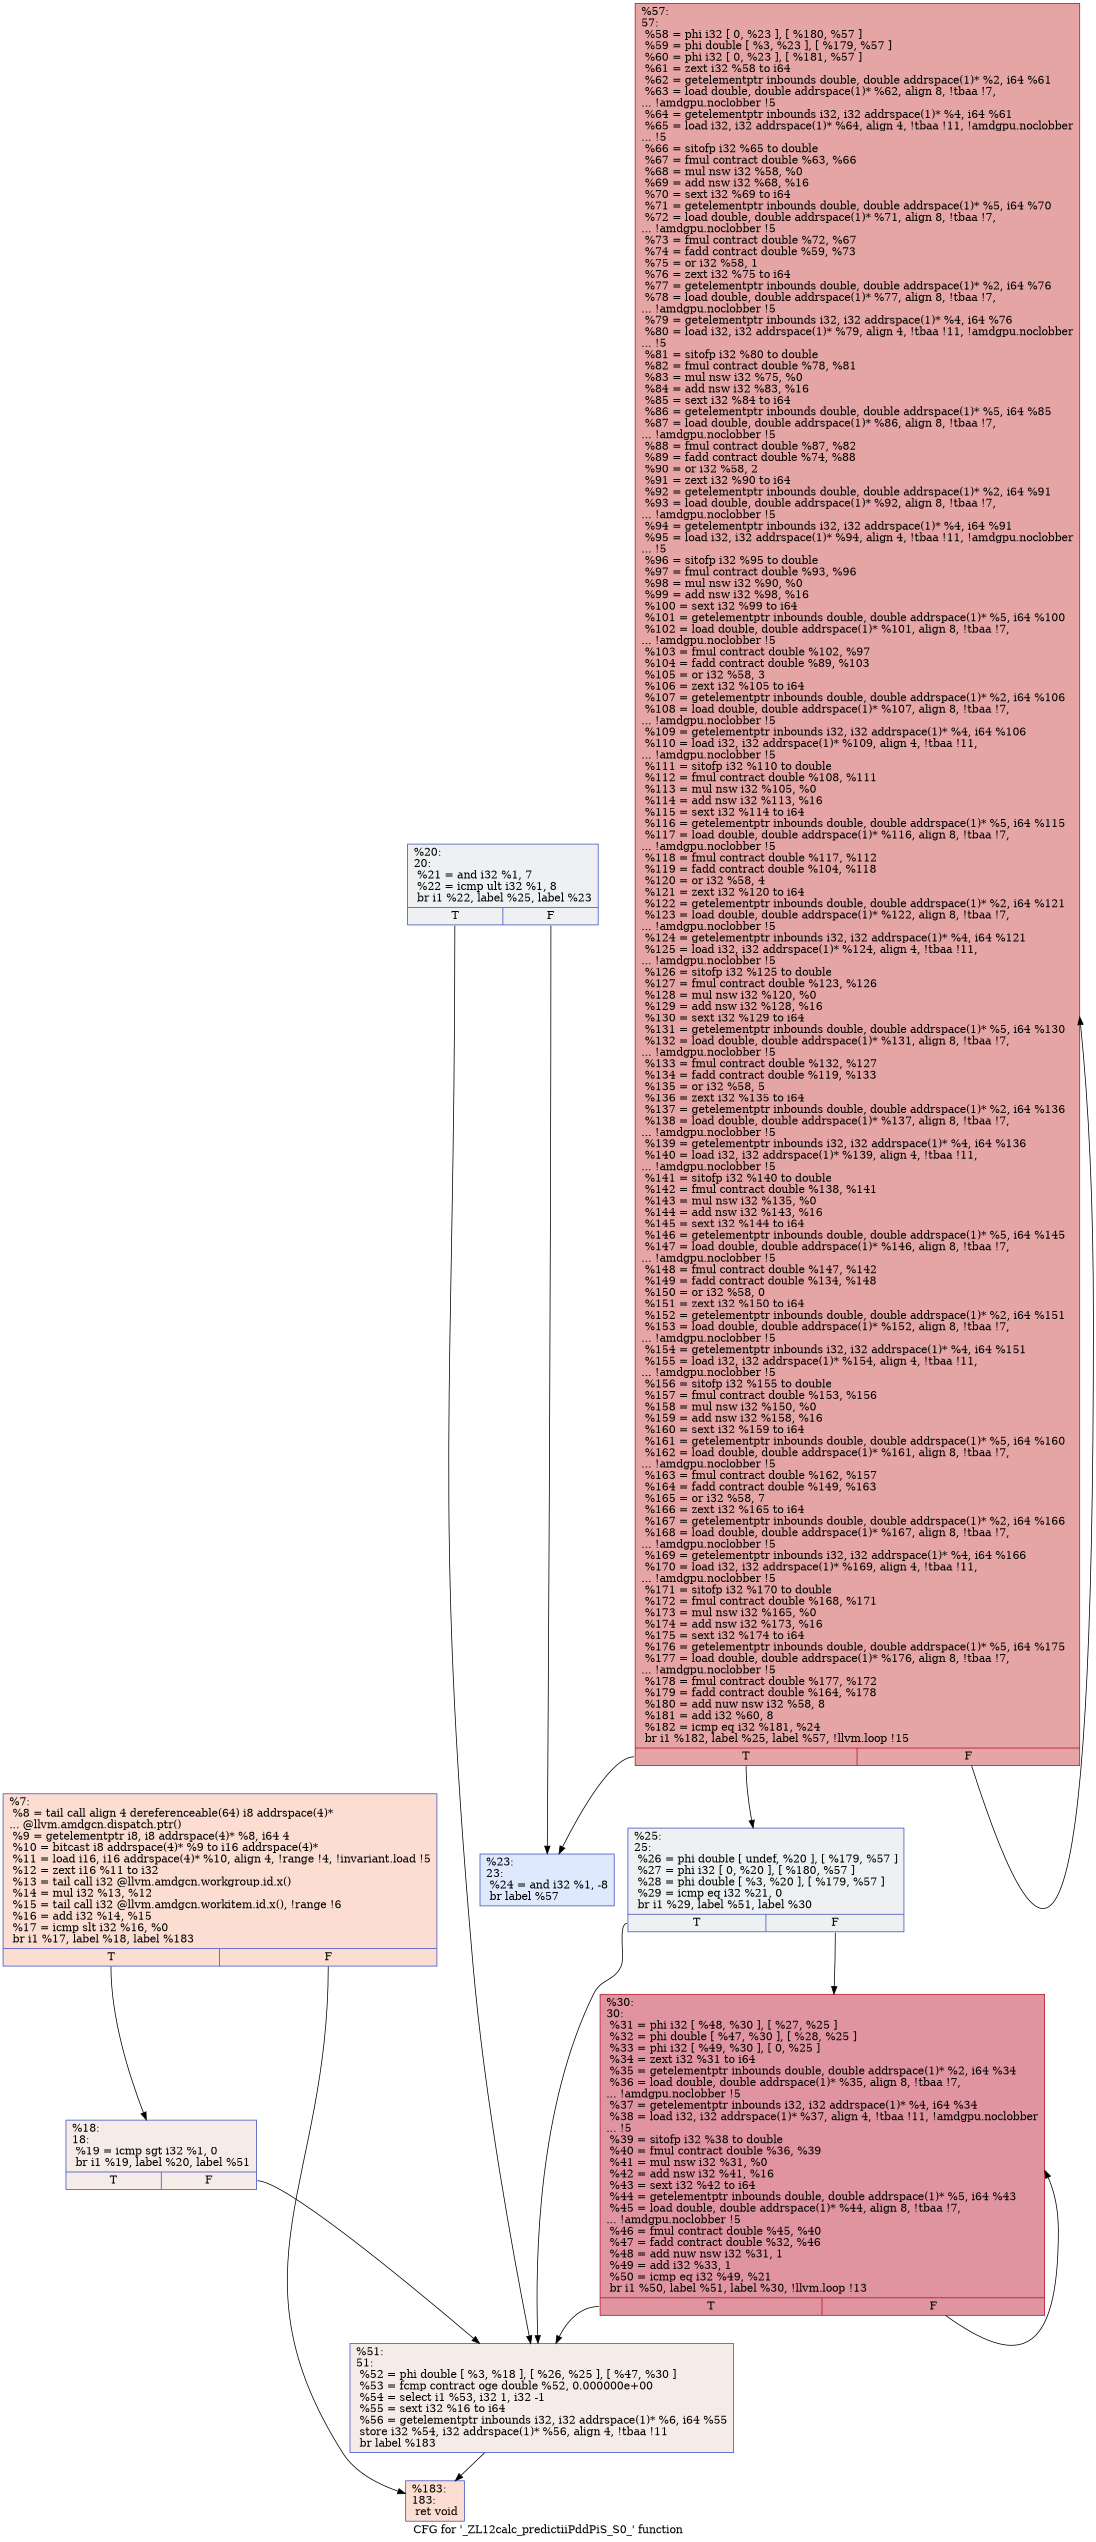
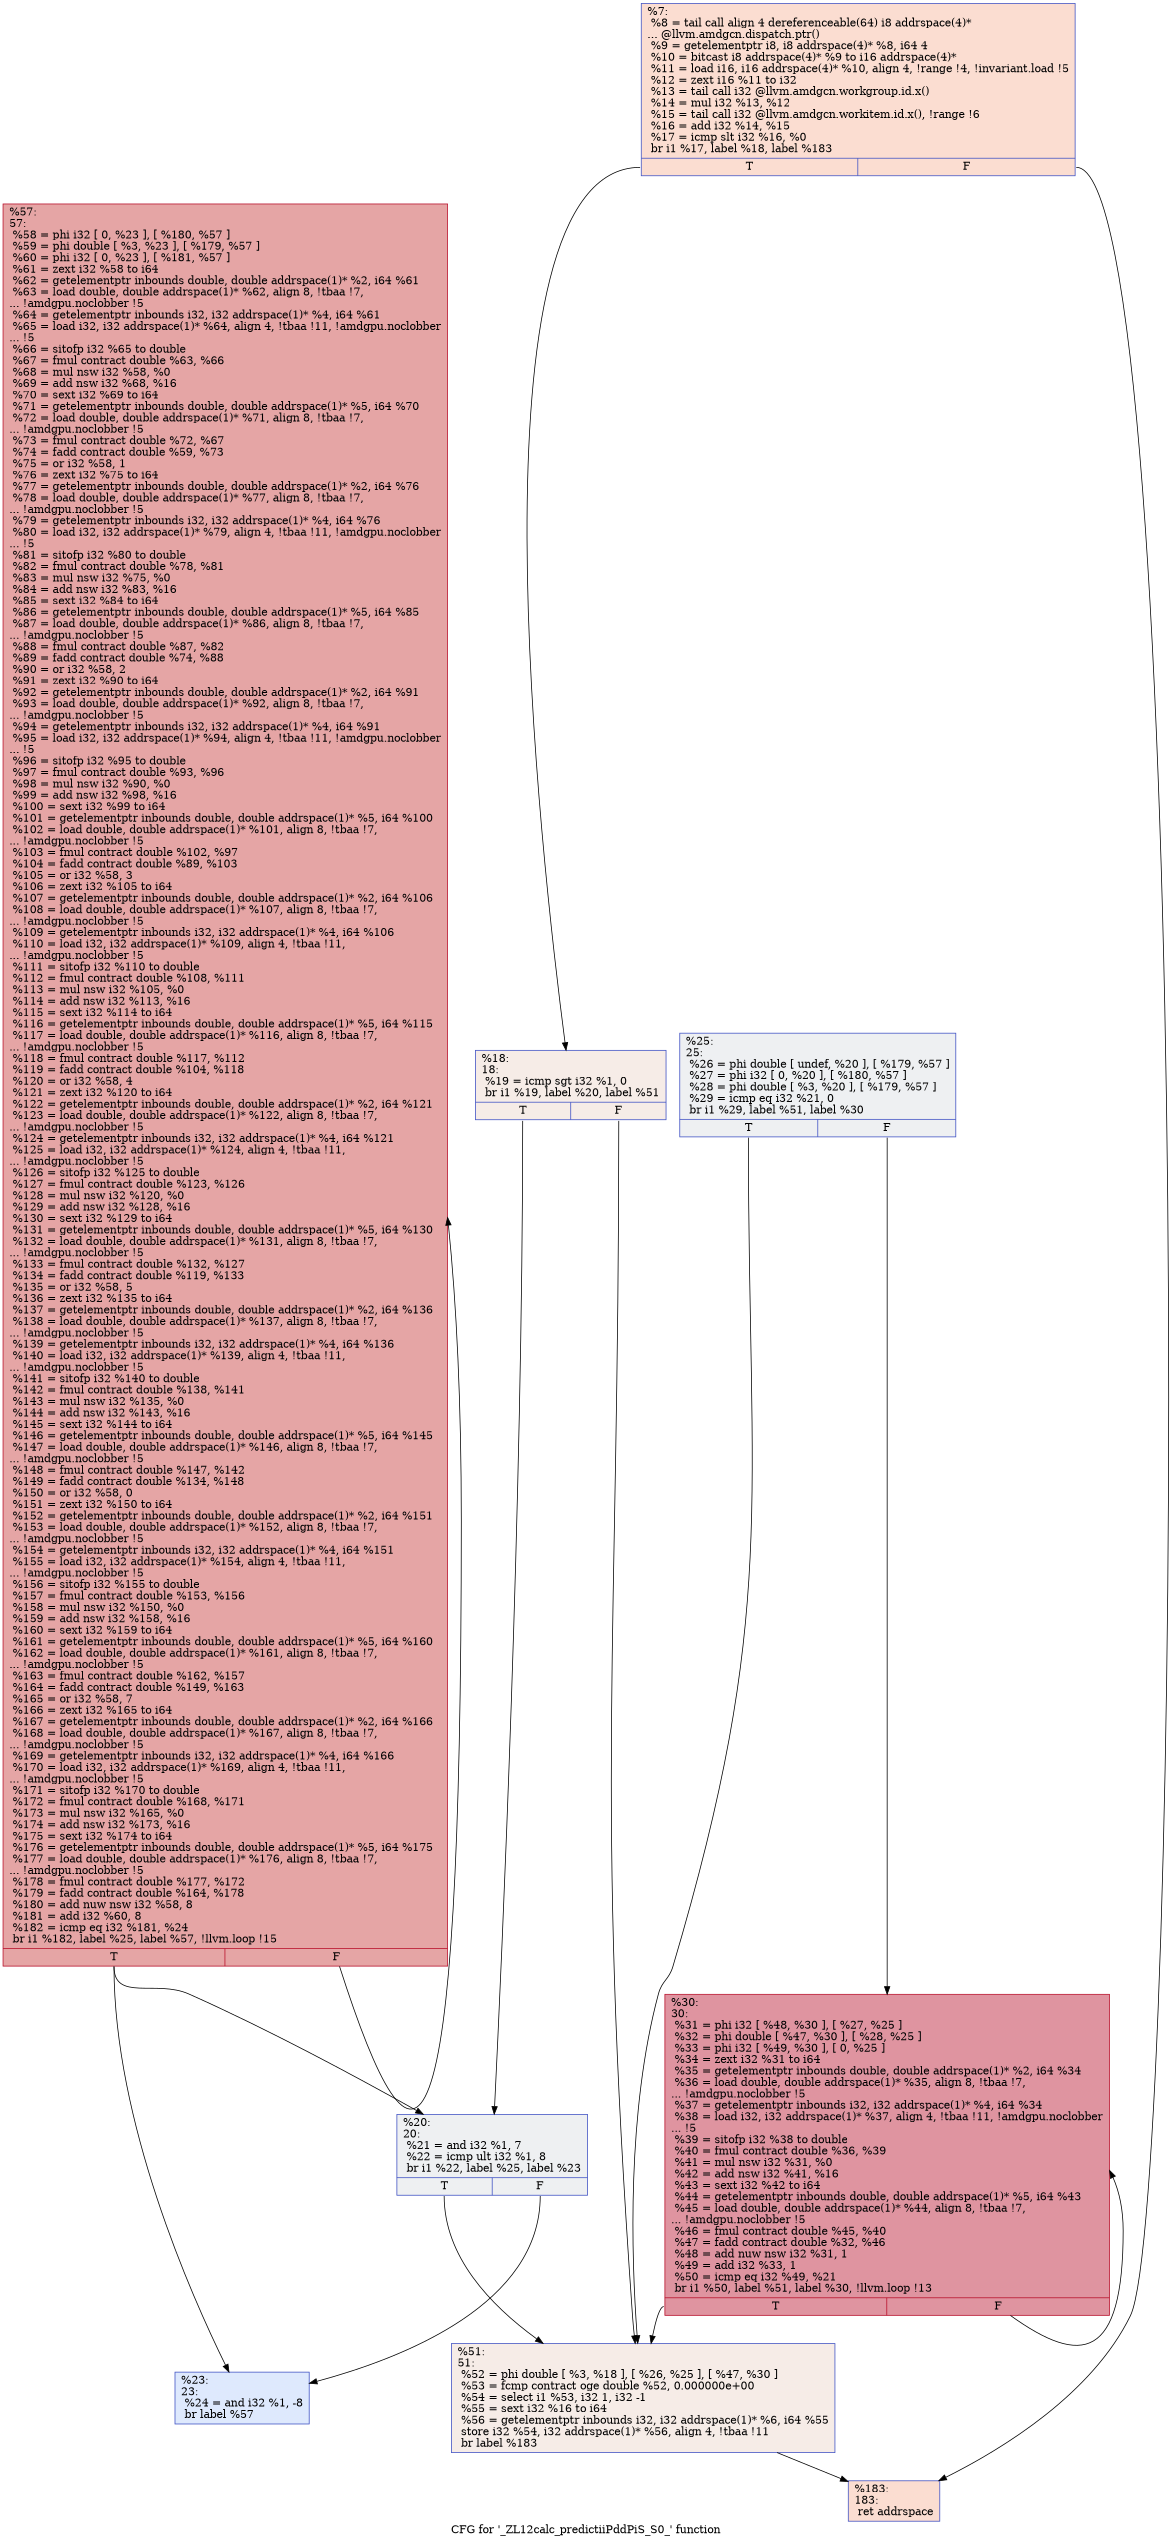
none -> (514, 1614)
(748, 1793) -> (264, 2030)
(435, 2512) -> (894, 2512)
